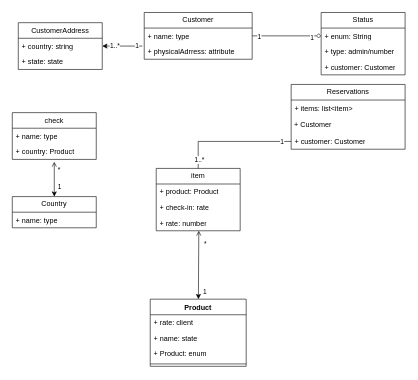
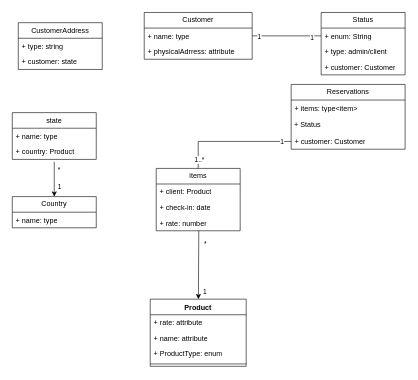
(316, 36) -> (318, 36)
(113, 46) -> none
(52, 47) -> (46, 47)
(361, 52) -> (360, 52)
(47, 62) -> (53, 62)
(327, 108) -> (329, 108)
(54, 120) -> (54, 120)
(312, 125) -> (308, 125)
(54, 166) -> (54, 165)
(198, 176) -> (198, 176)
(193, 192) -> (189, 192)
(188, 208) -> (188, 208)
(199, 235) -> (199, 234)
(177, 323) -> (184, 323)
(177, 339) -> (184, 339)
(181, 354) -> (189, 354)
